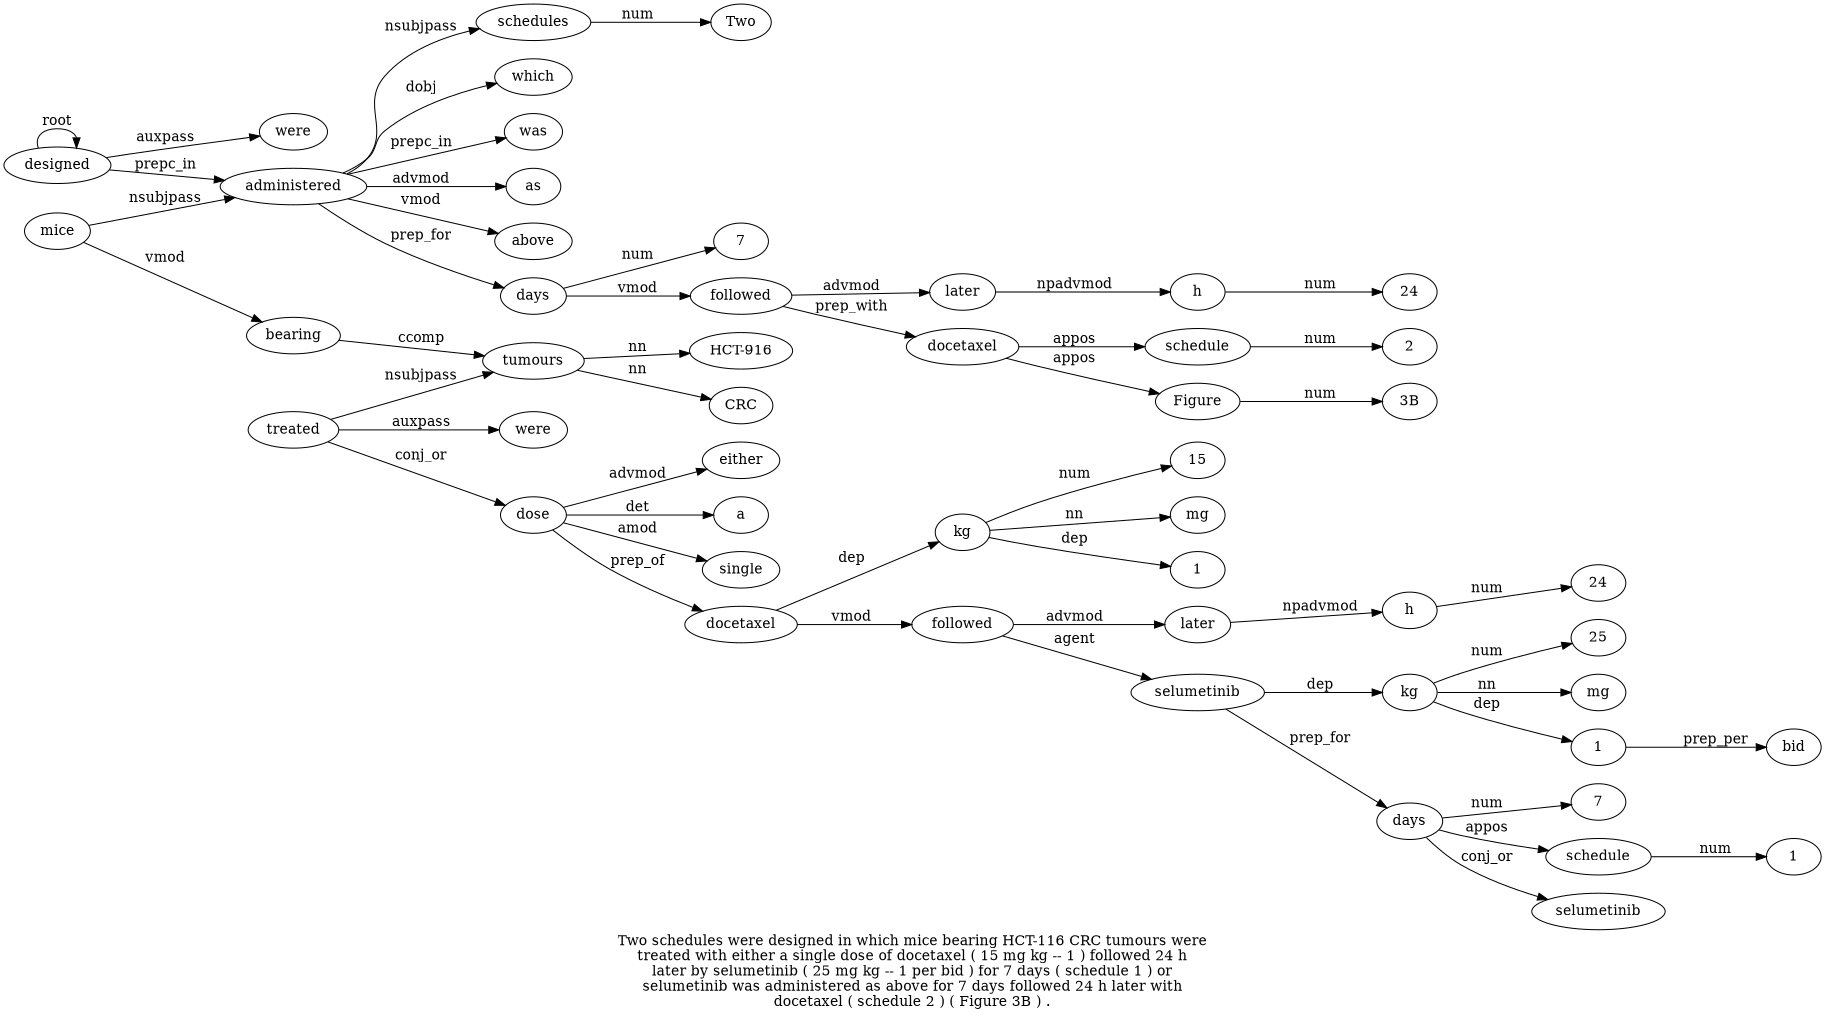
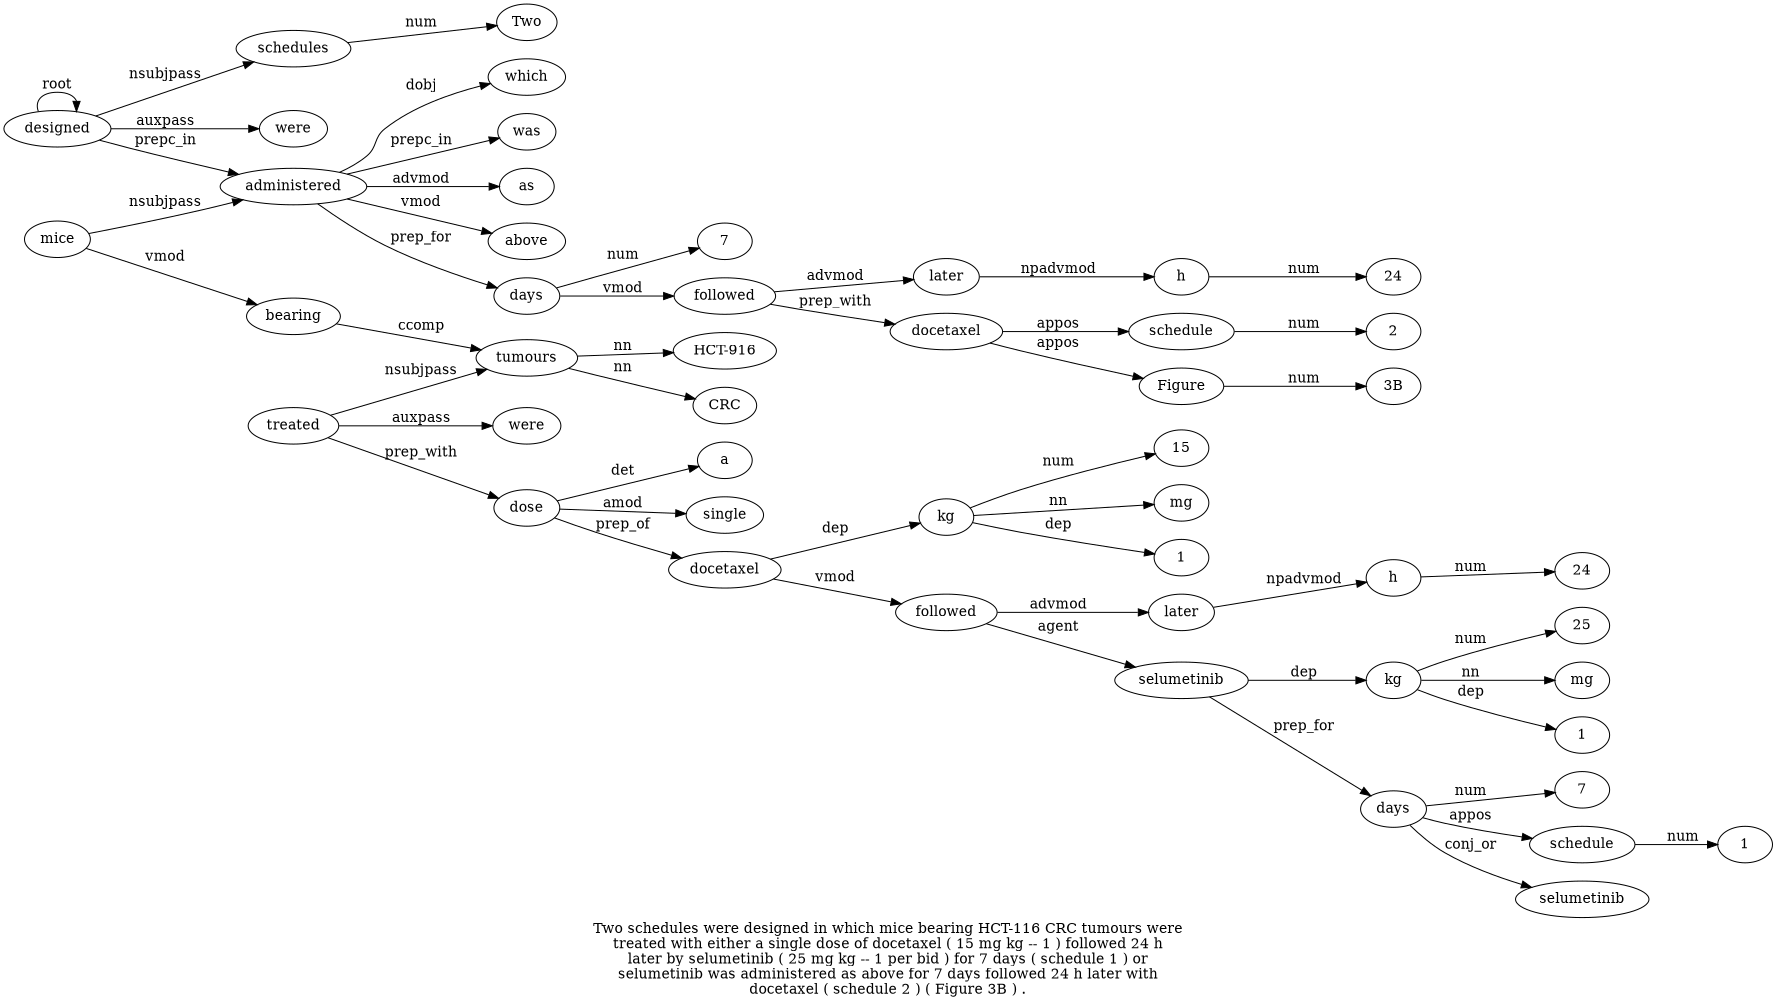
(381, 82) -> (170, 91)
(421, 456) -> (421, 453)
(741, 460) -> none
(1794, 747) -> none
